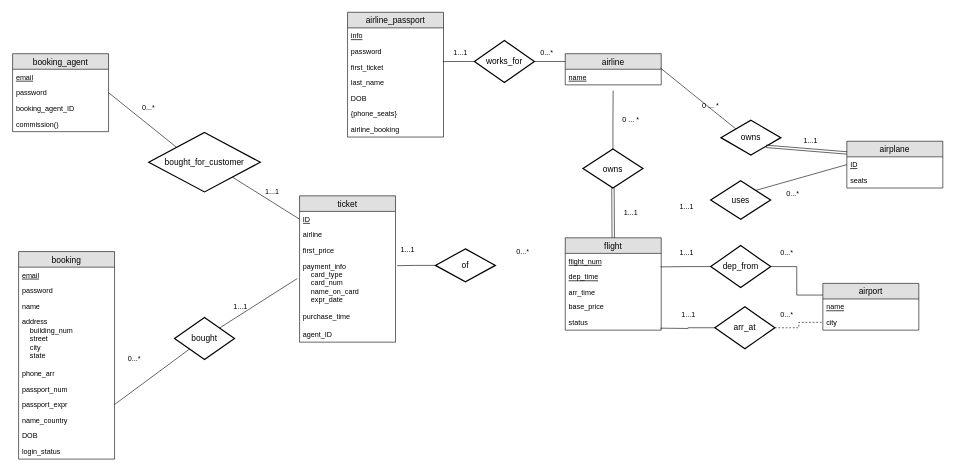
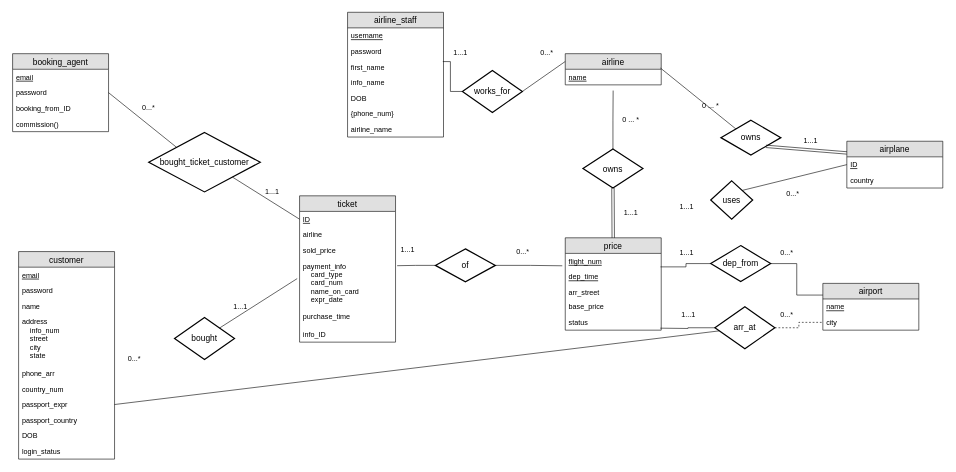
(395, 21) -> (395, 21)
(358, 36) -> (367, 36)
(504, 62) -> (492, 92)
(373, 67) -> (370, 67)
(368, 83) -> (368, 83)
(47, 109) -> (45, 109)
(377, 114) -> (373, 114)
(377, 130) -> (372, 130)
(204, 162) -> (204, 162)
(860, 181) -> (864, 181)
(741, 200) -> (732, 200)
(613, 246) -> (613, 246)
(323, 251) -> (321, 251)
(66, 260) -> (66, 260)
none -> (528, 266)
(741, 267) -> (741, 264)
(584, 293) -> (589, 293)
(36, 322) -> (36, 322)
(319, 335) -> (316, 335)
(151, 377) -> (416, 368)
(46, 389) -> (44, 389)
(46, 421) -> (54, 421)
